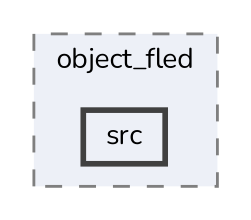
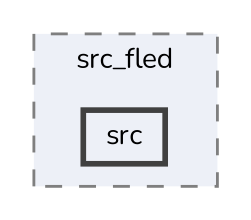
(126, 61) -> (126, 61)
